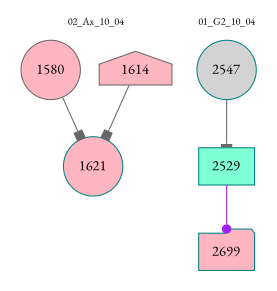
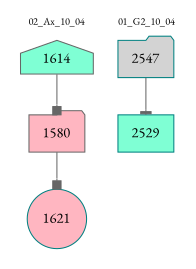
(51, 70) -> (57, 133)
(136, 70) -> (57, 59)
(227, 70) -> (146, 59)
(119, 107) -> (57, 89)
(227, 252) -> none
